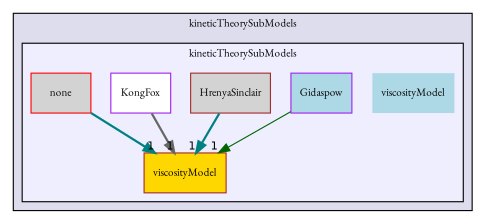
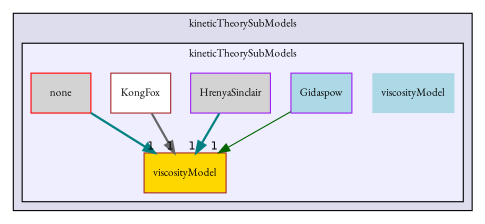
(141, 93) -> (141, 93)
(231, 93) -> (231, 93)
